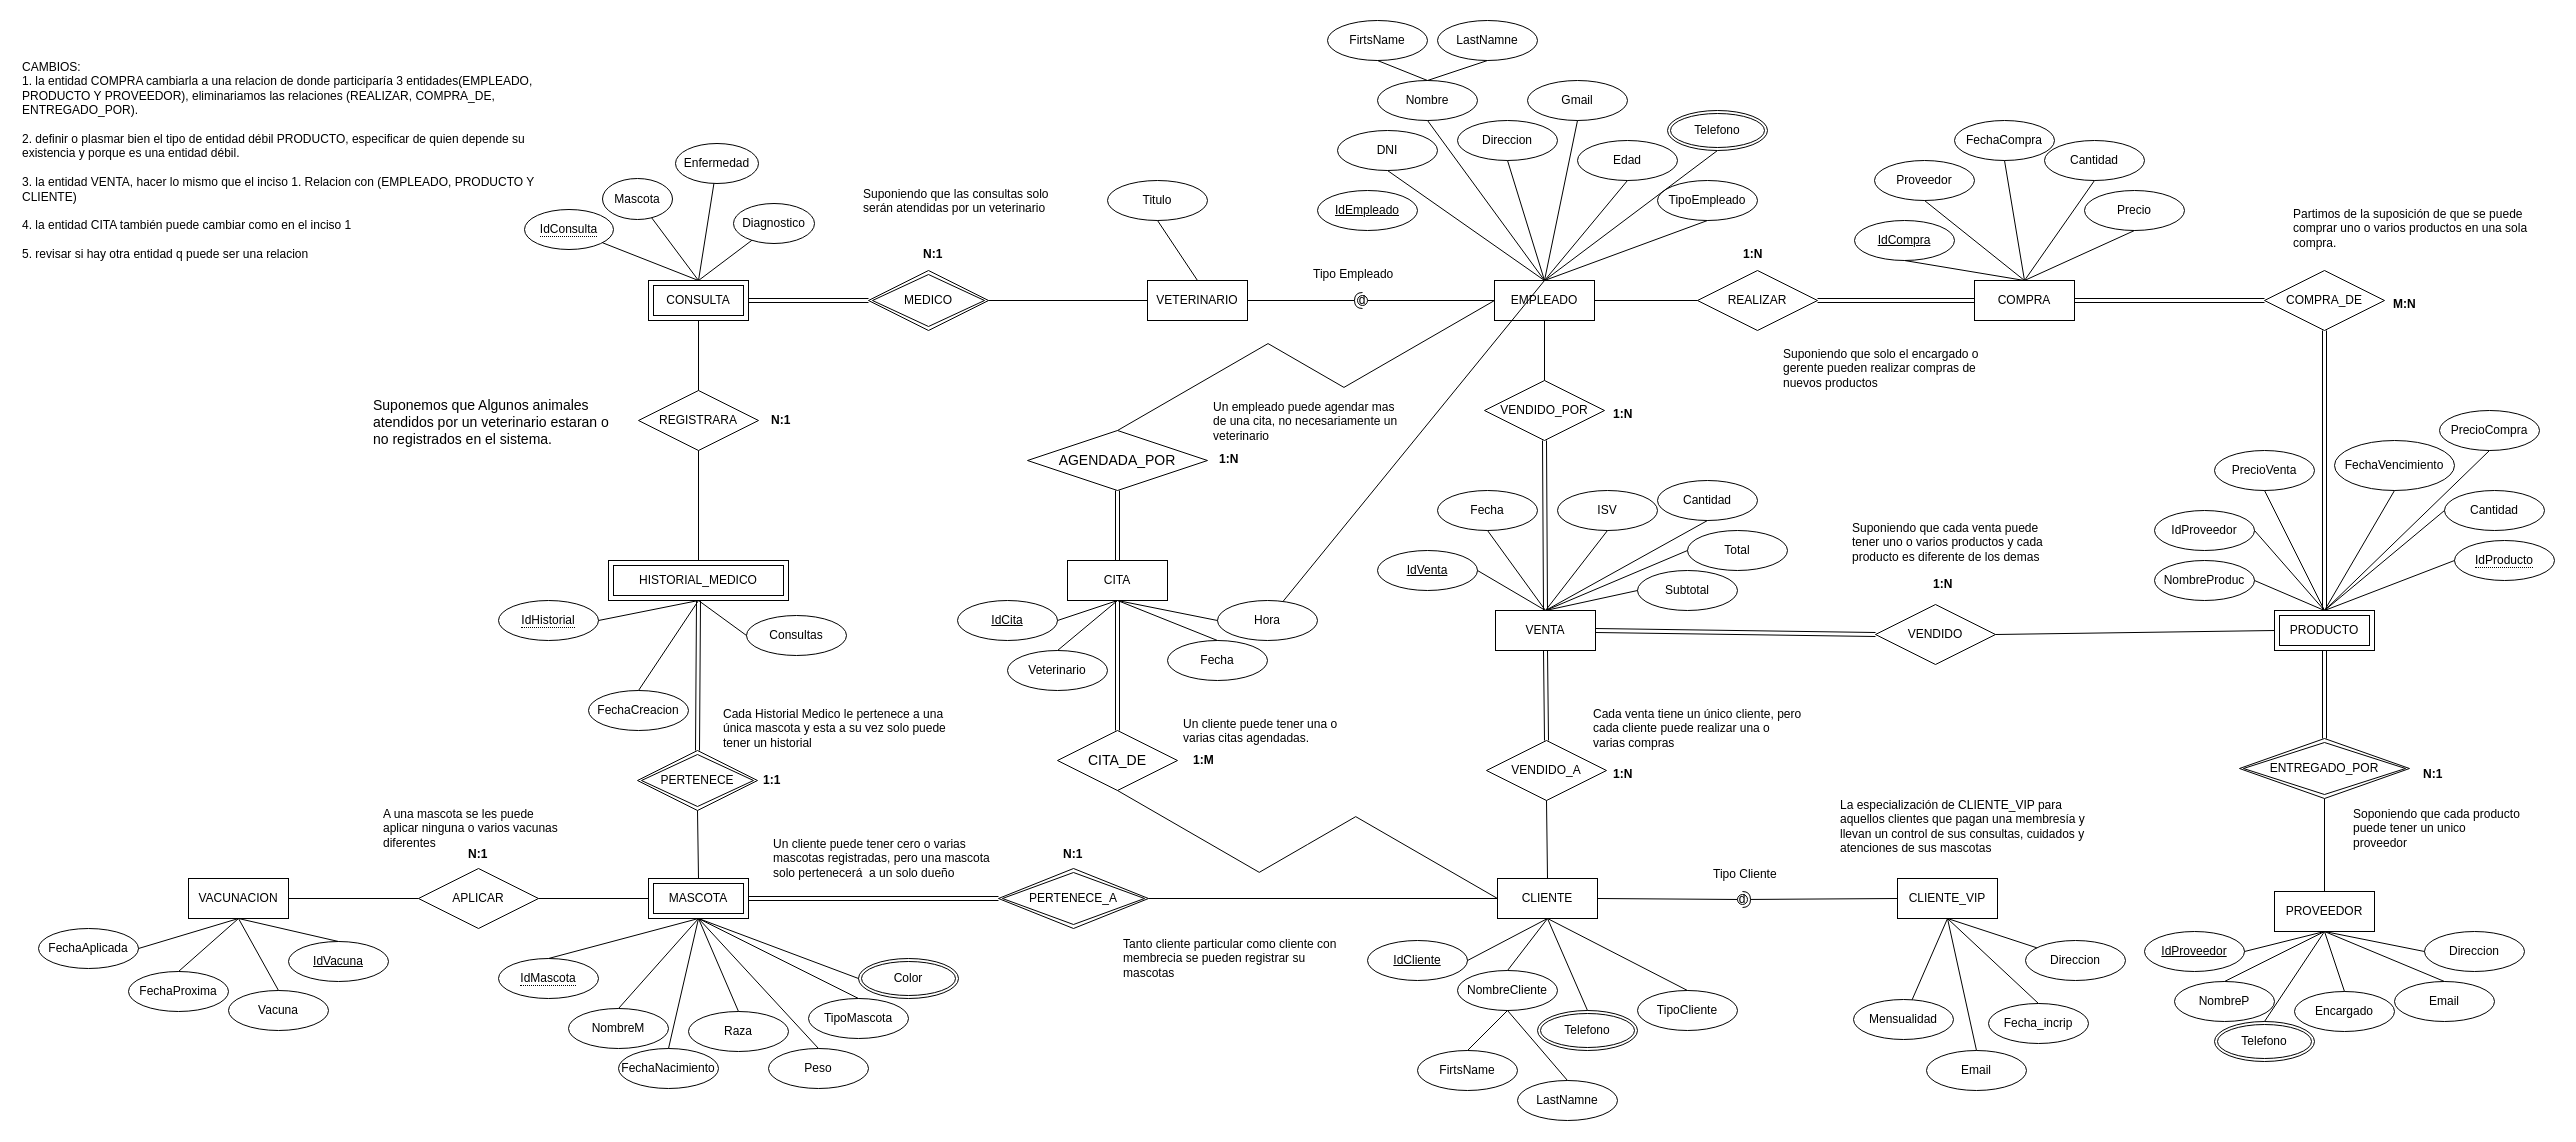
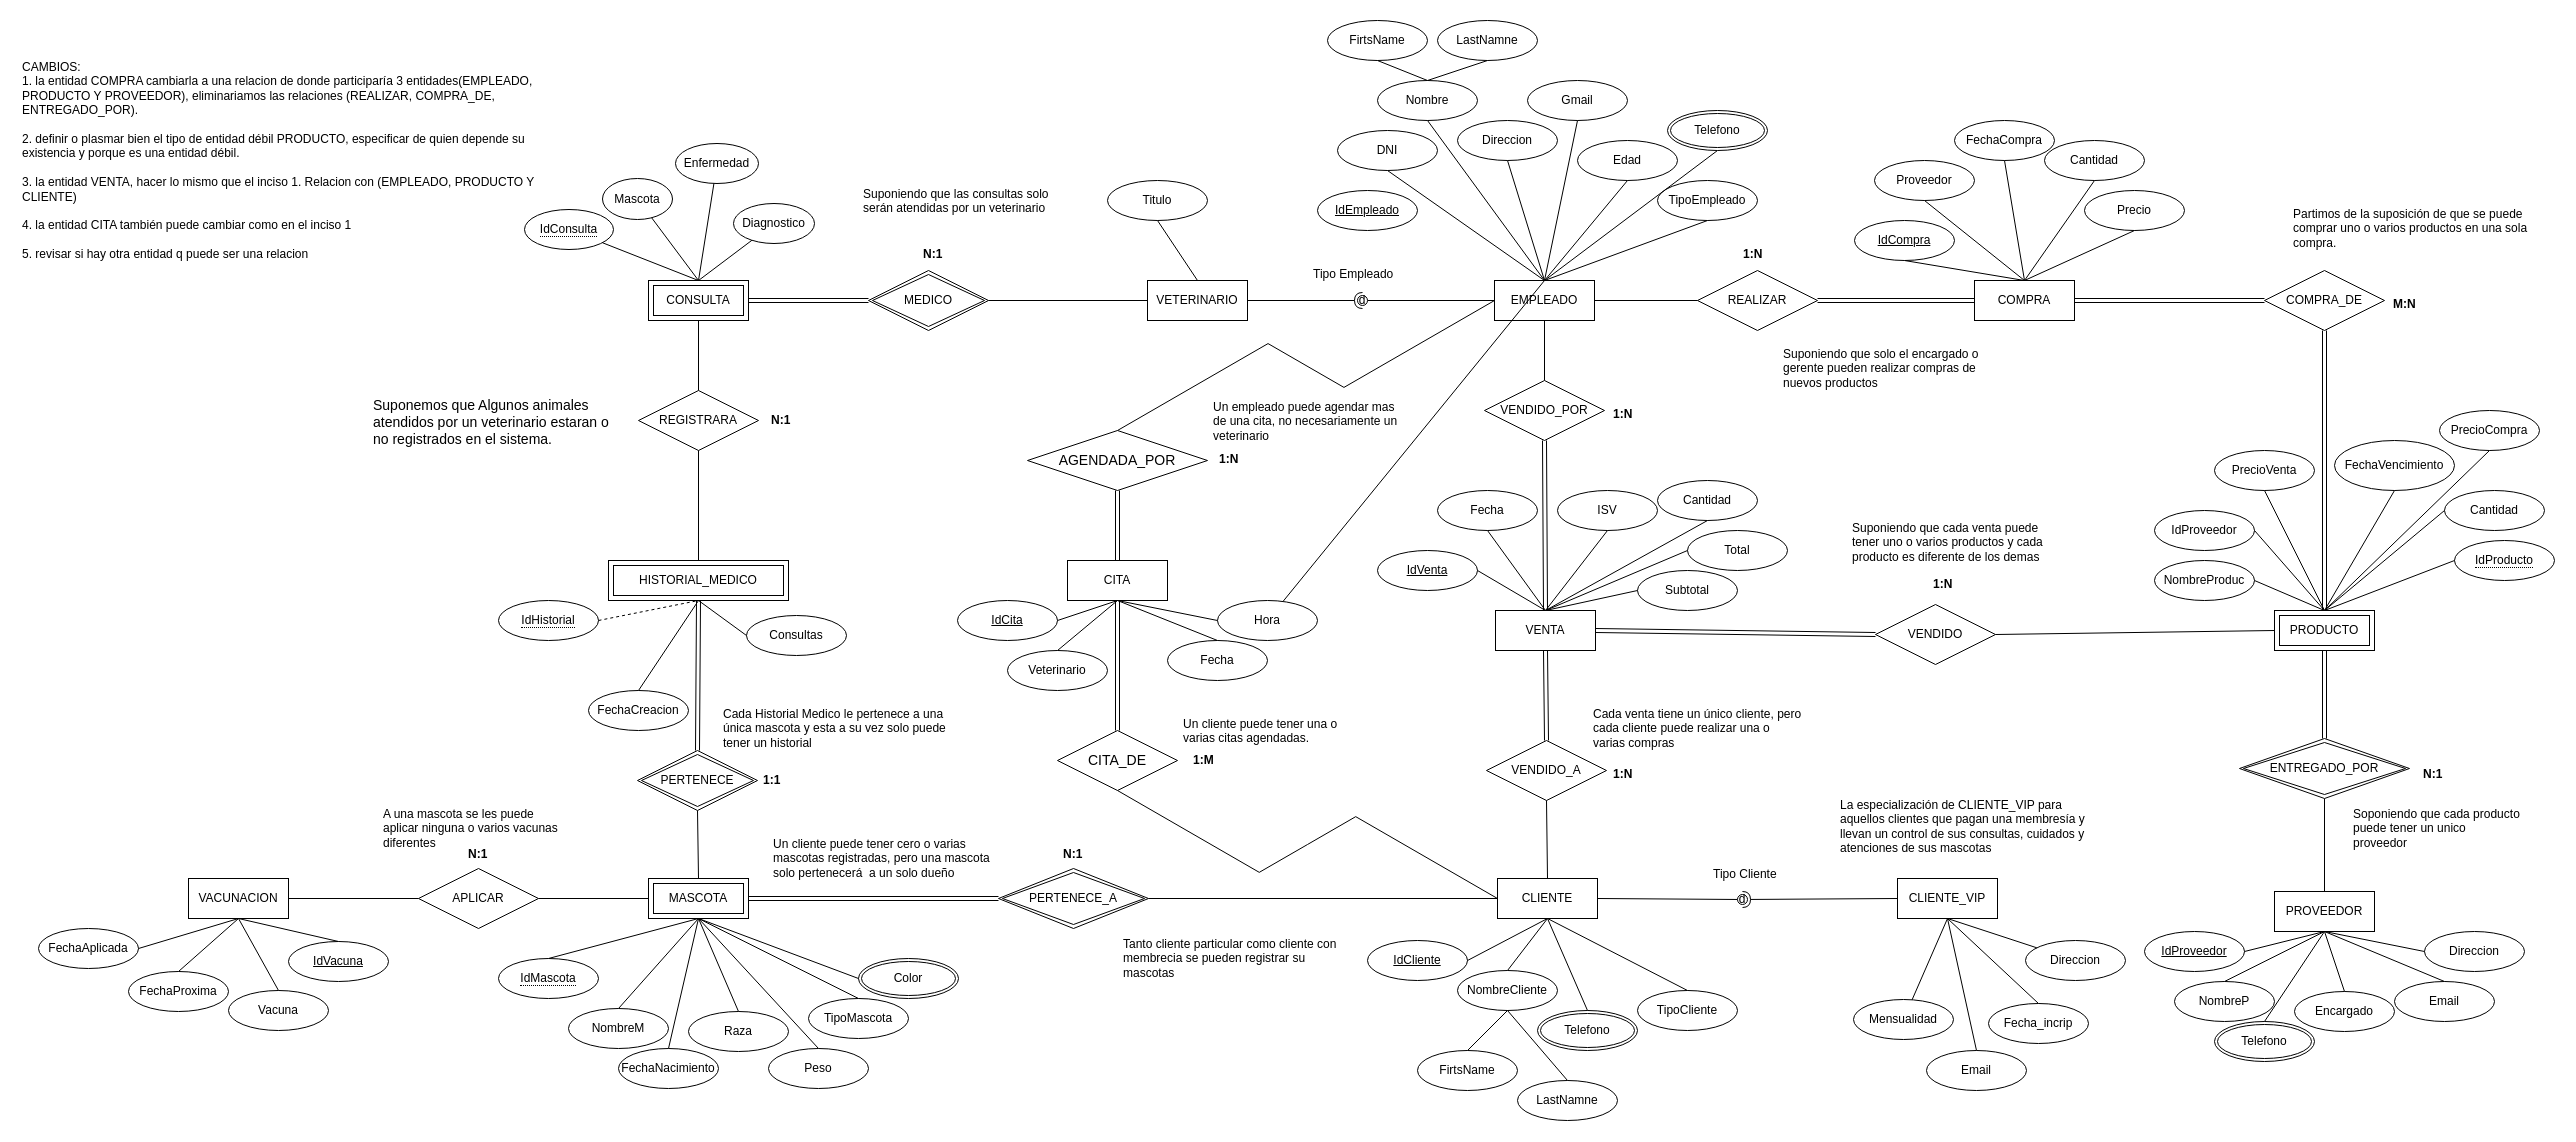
(647, 611) -> (647, 611)
